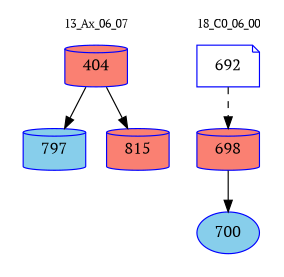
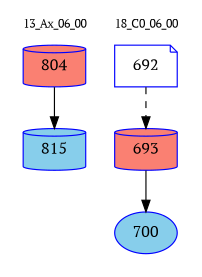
(96, 25) -> (55, 25)
(96, 66) -> (54, 66)
(54, 149) -> none
(138, 149) -> (54, 149)
(228, 149) -> (146, 149)
